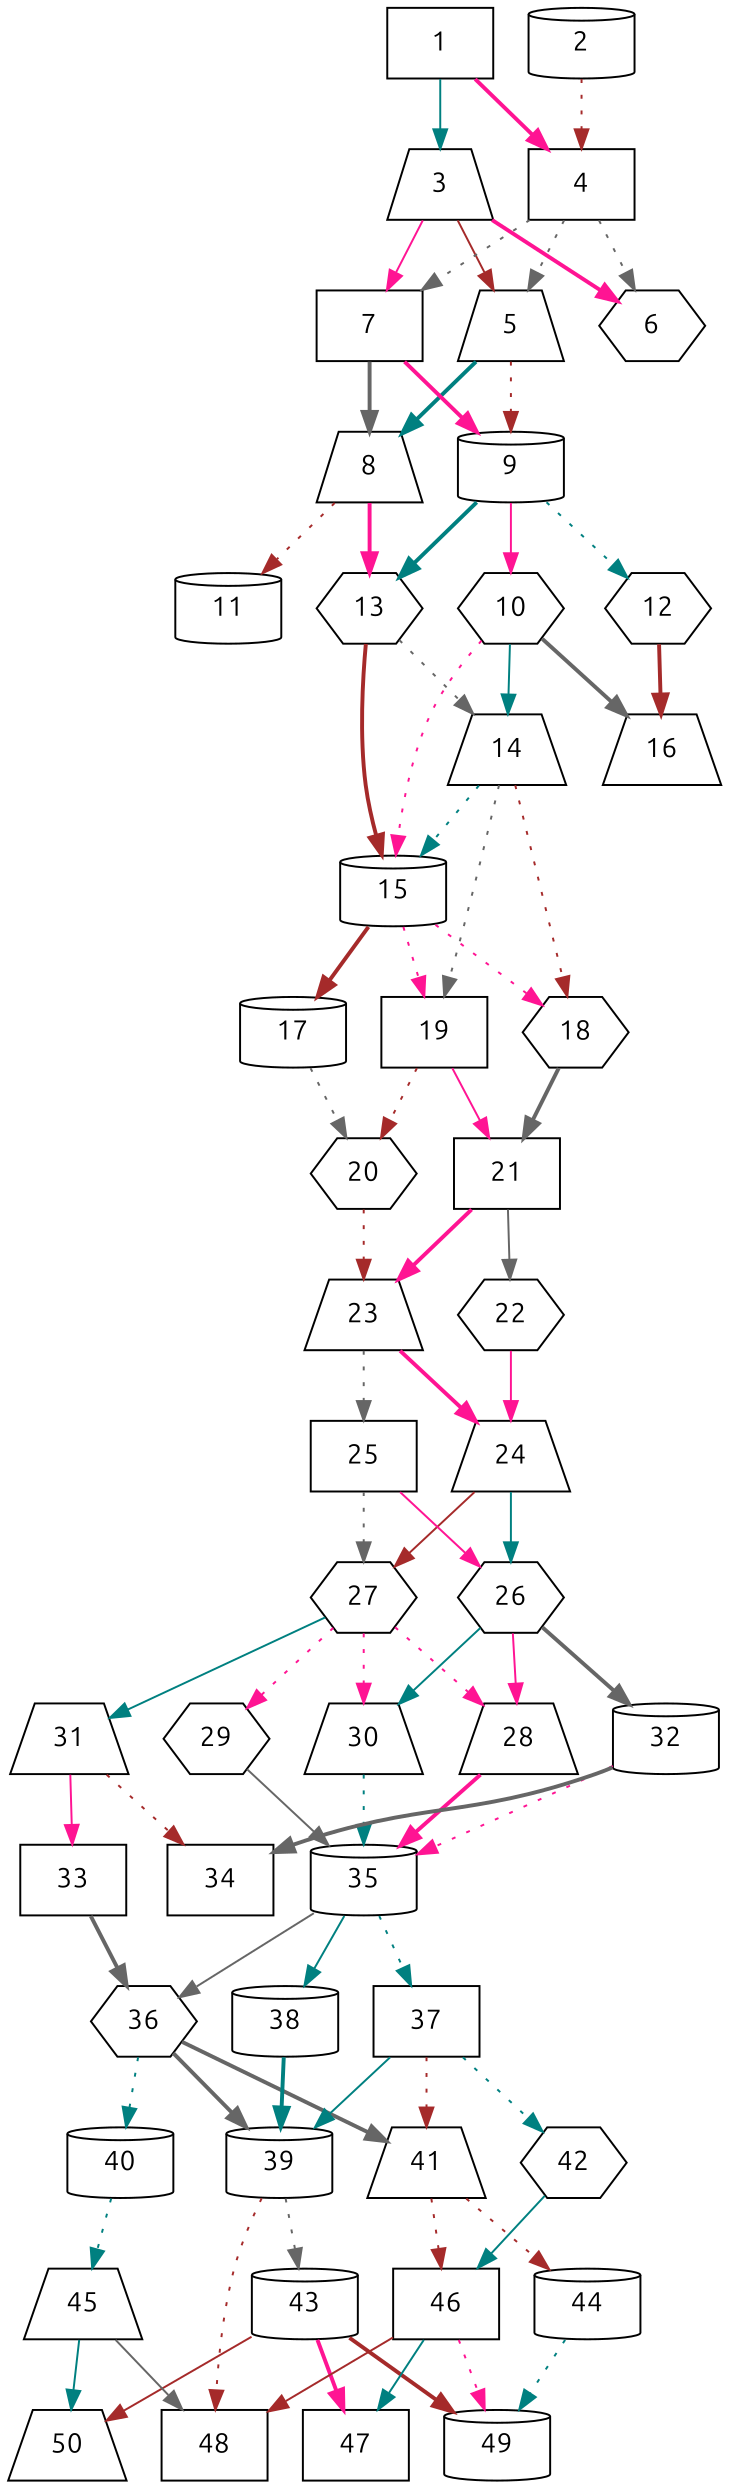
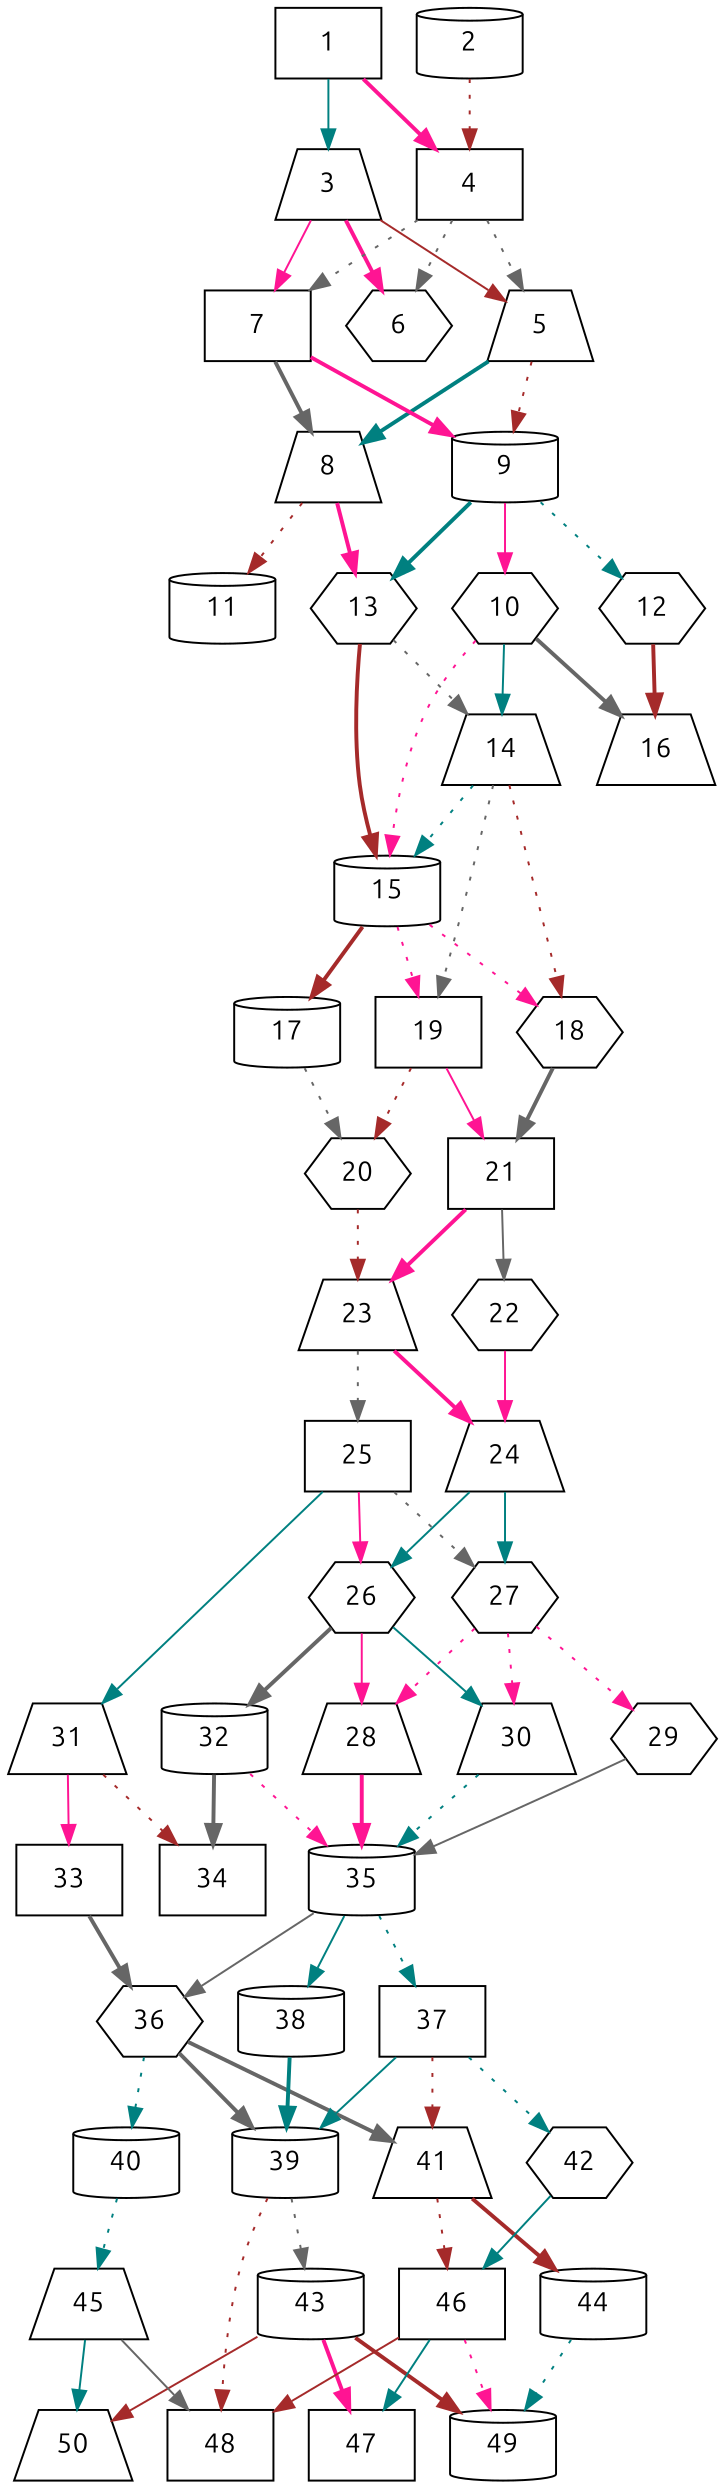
(447, 1518) -> (505, 1517)
(226, 1664) -> (220, 1590)
(498, 2226) -> (504, 2226)
